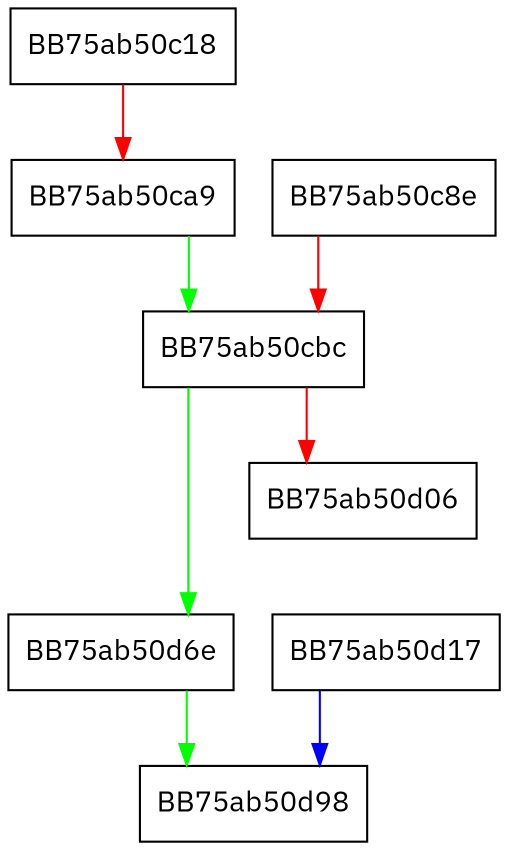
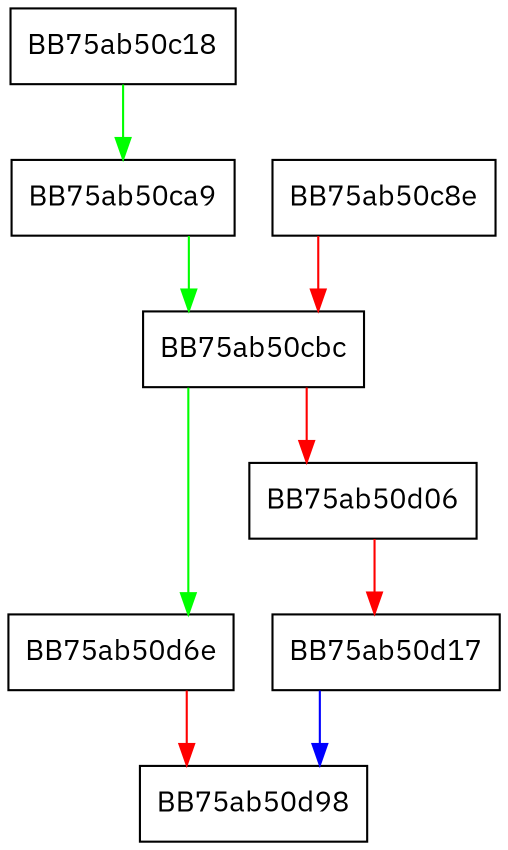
(123, 111) -> (123, 111)
none -> (375, 566)
(187, 717) -> (187, 717)
